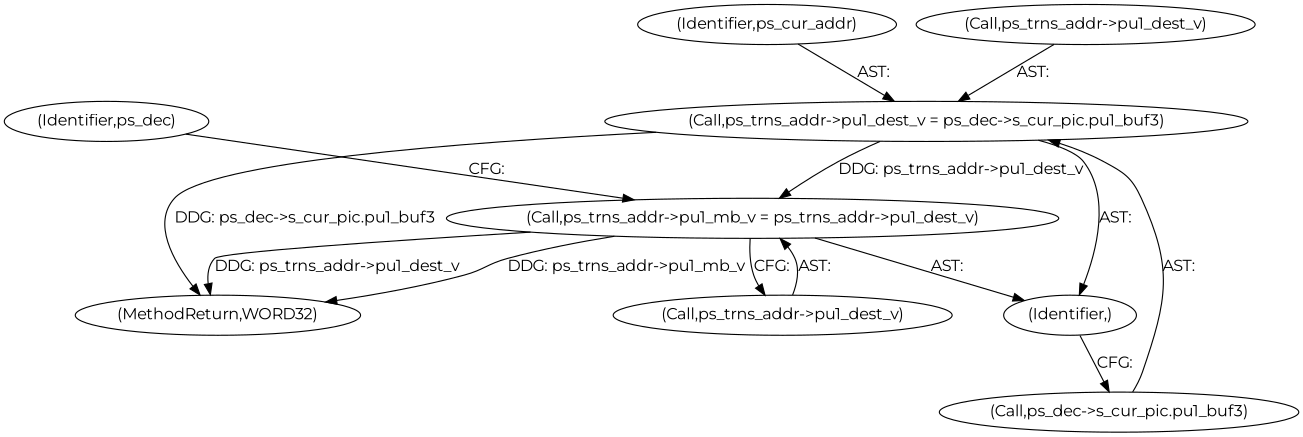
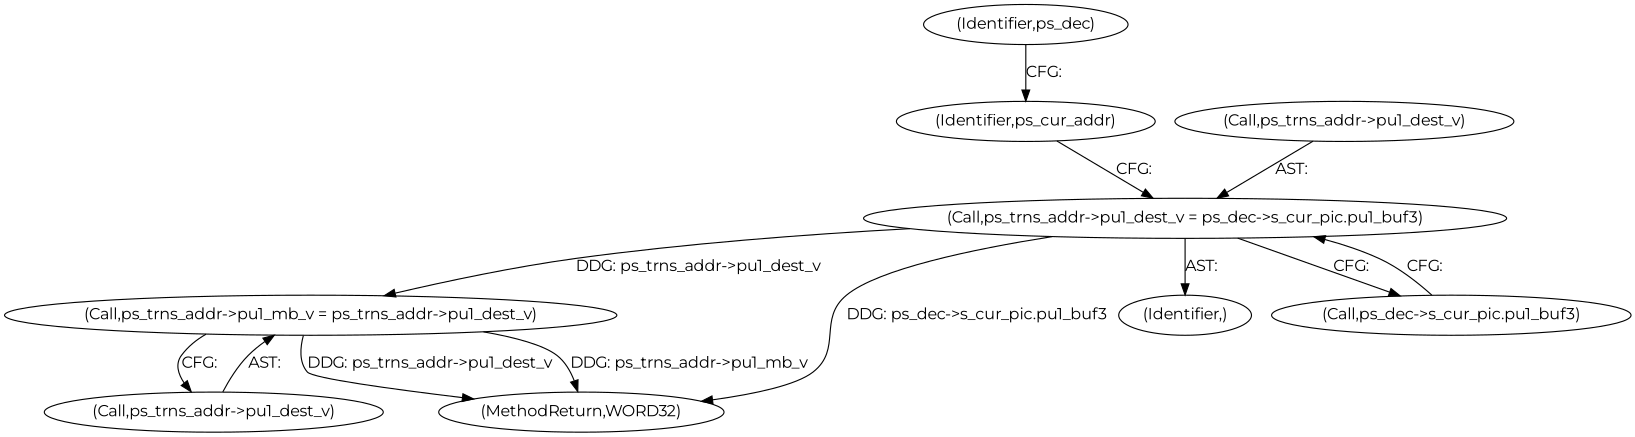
(876, 73) -> (1137, 170)
(404, 166) -> (1026, 67)
(1181, 267) -> (1427, 267)
(914, 268) -> none
(1092, 359) -> (1314, 265)
